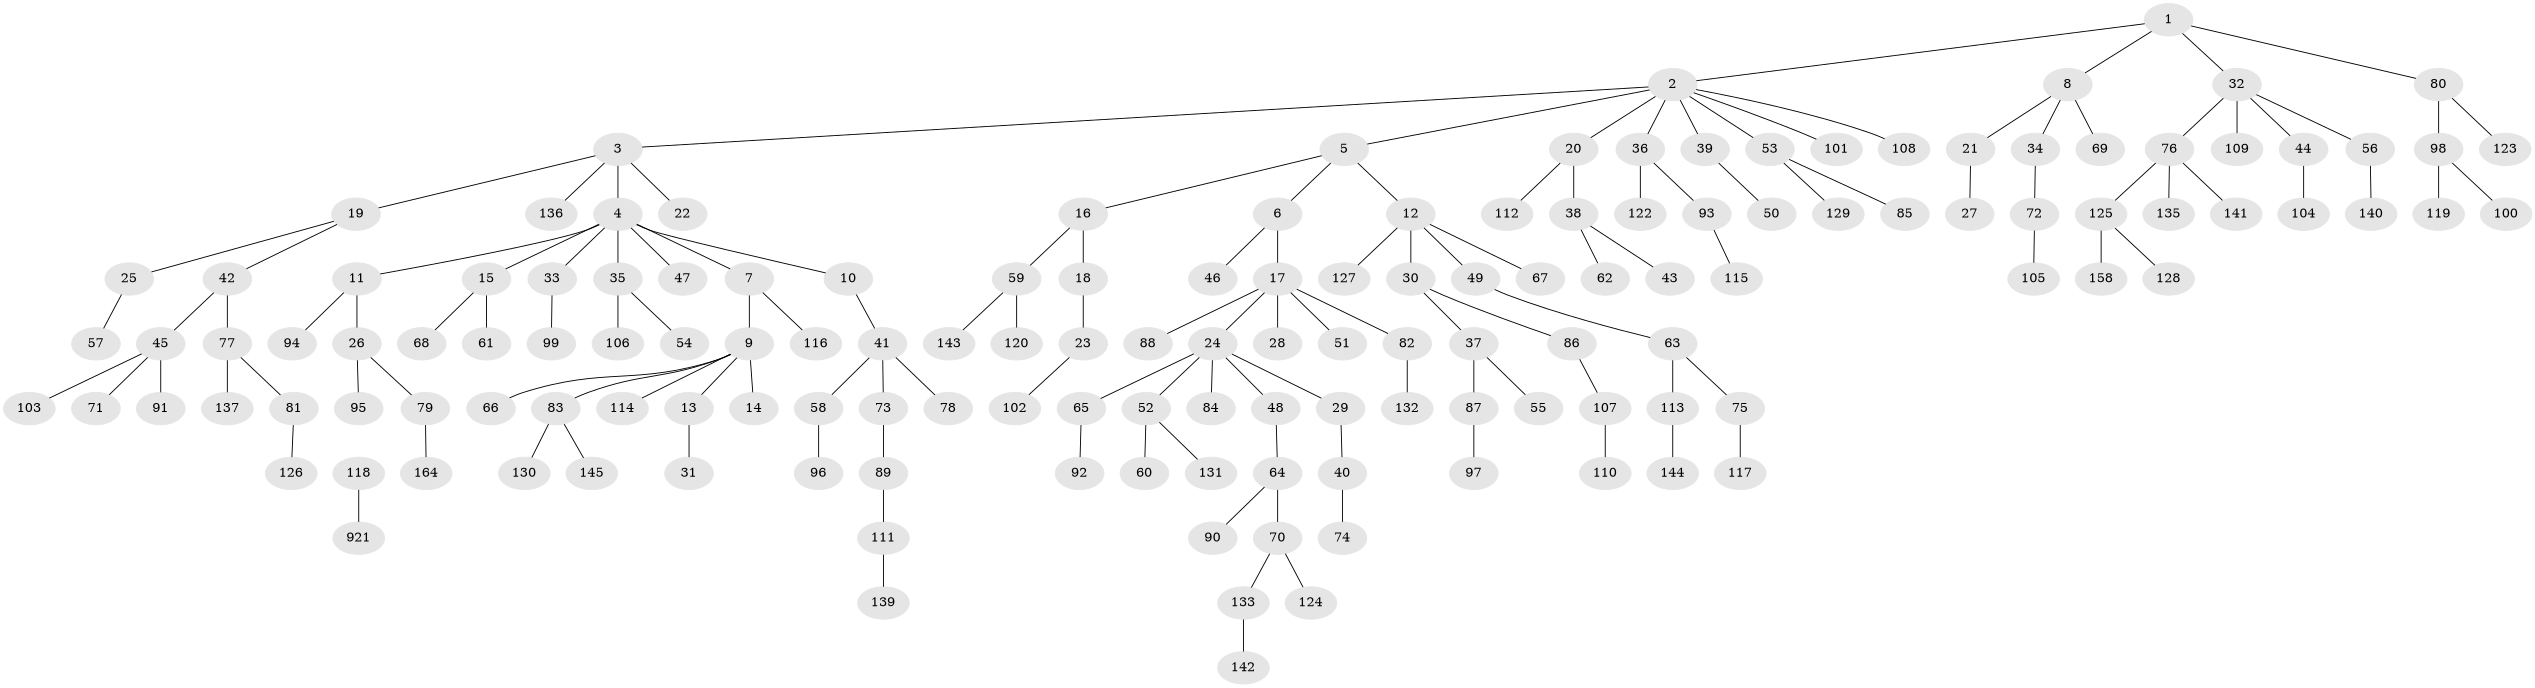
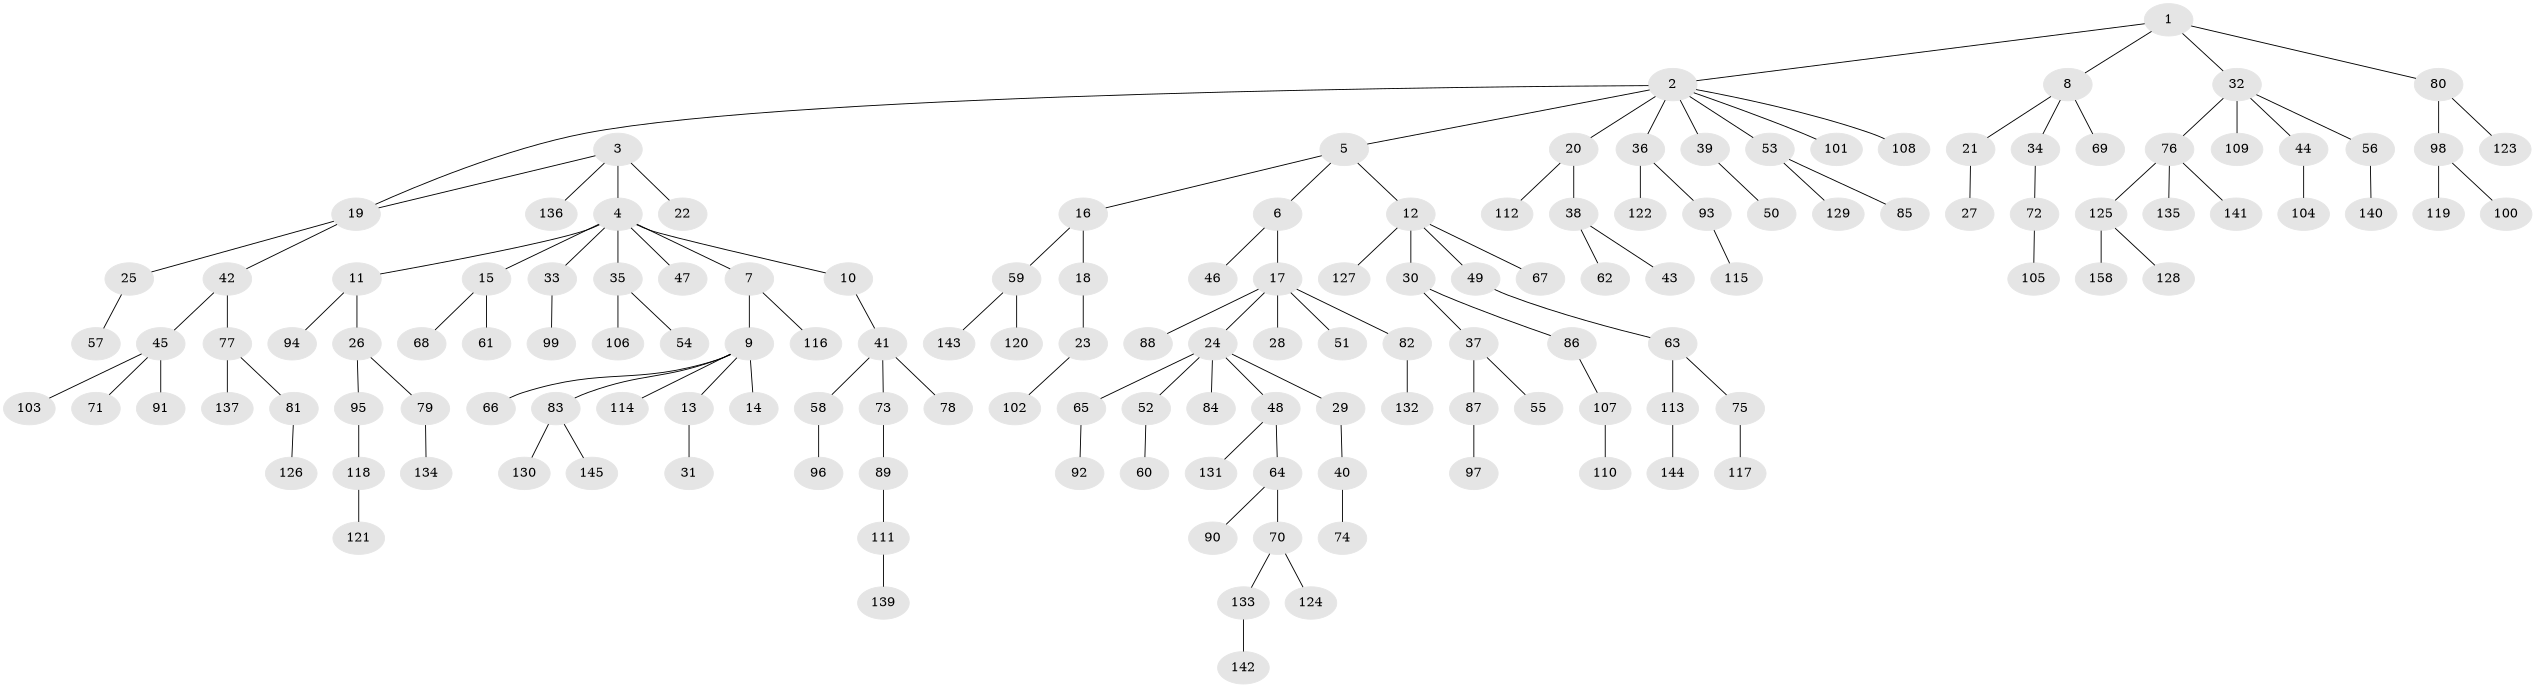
(1145, 117) -> (1005, 99)
none -> (359, 441)
(1178, 441) -> (1244, 441)
(426, 473) -> (426, 473)
(359, 538) -> (359, 538)
